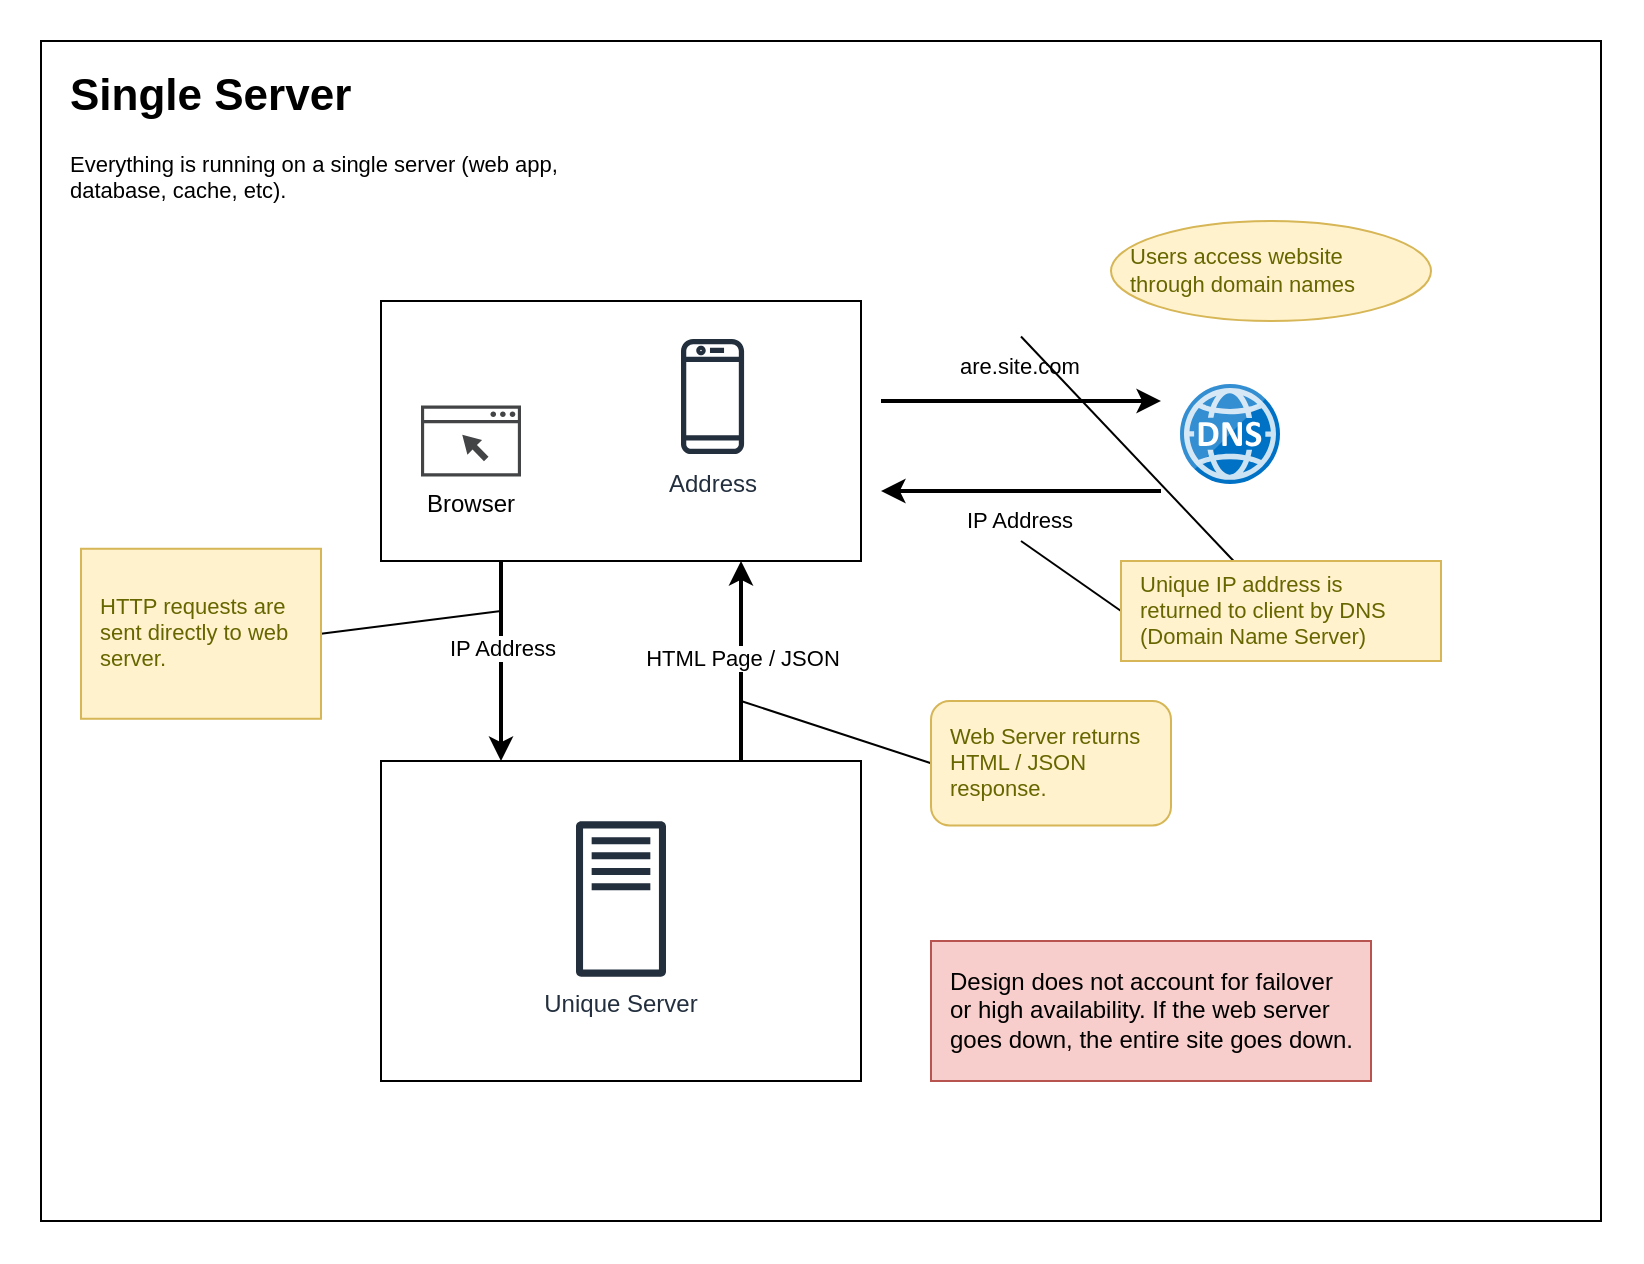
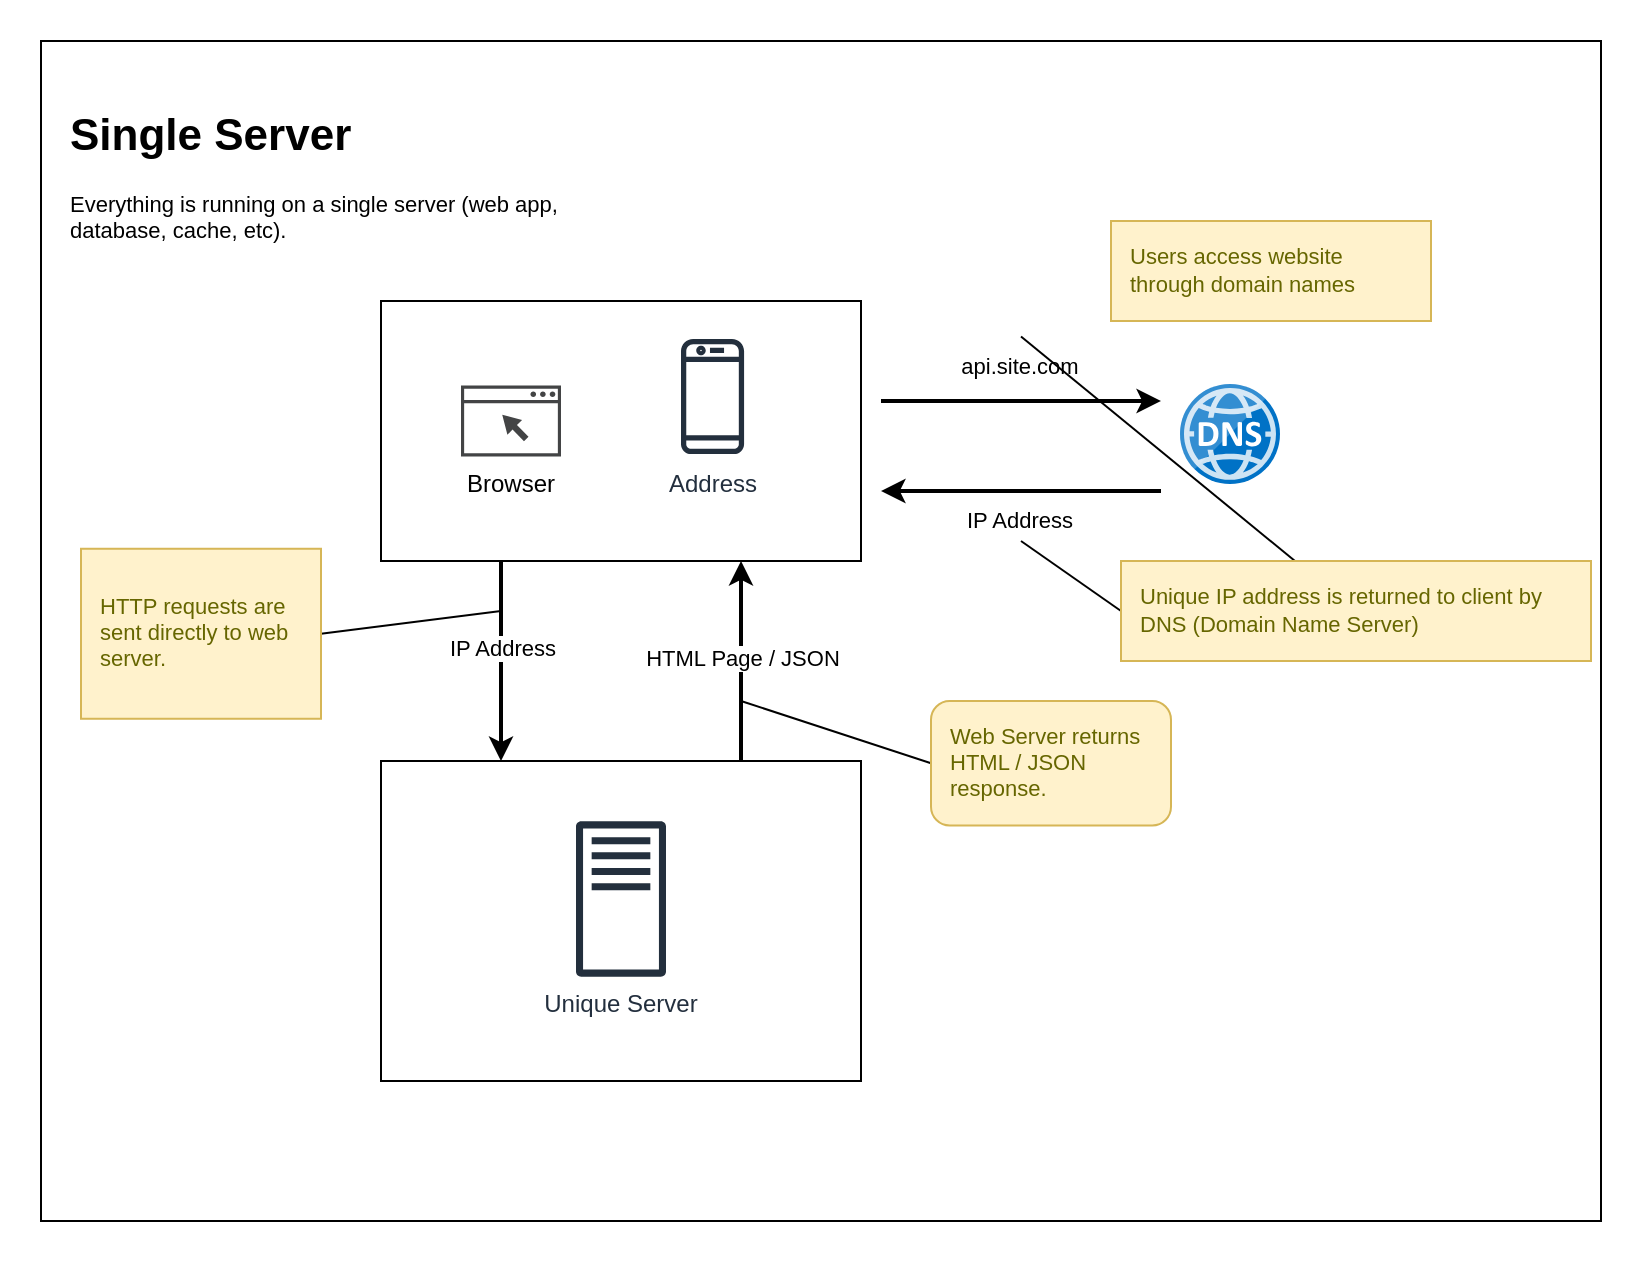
(361, 151) -> (361, 191)
(1271, 271) -> (1271, 271)
(1021, 367) -> (1021, 367)
(471, 441) -> (511, 421)
(1281, 611) -> (1356, 611)
(1151, 1011) -> none
